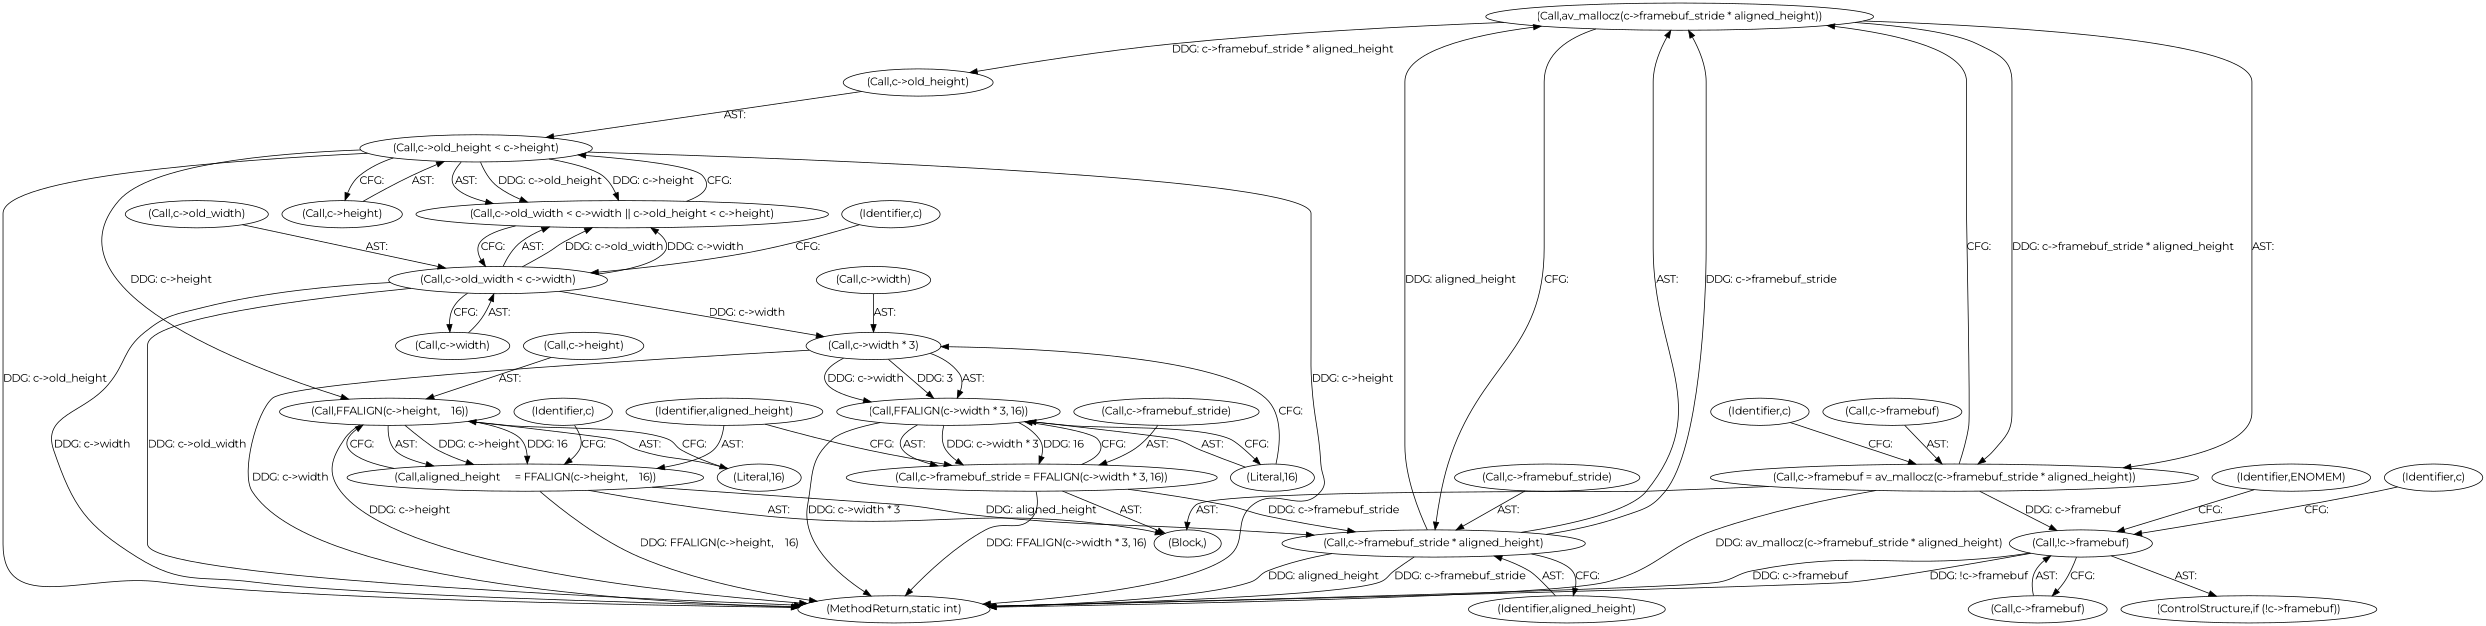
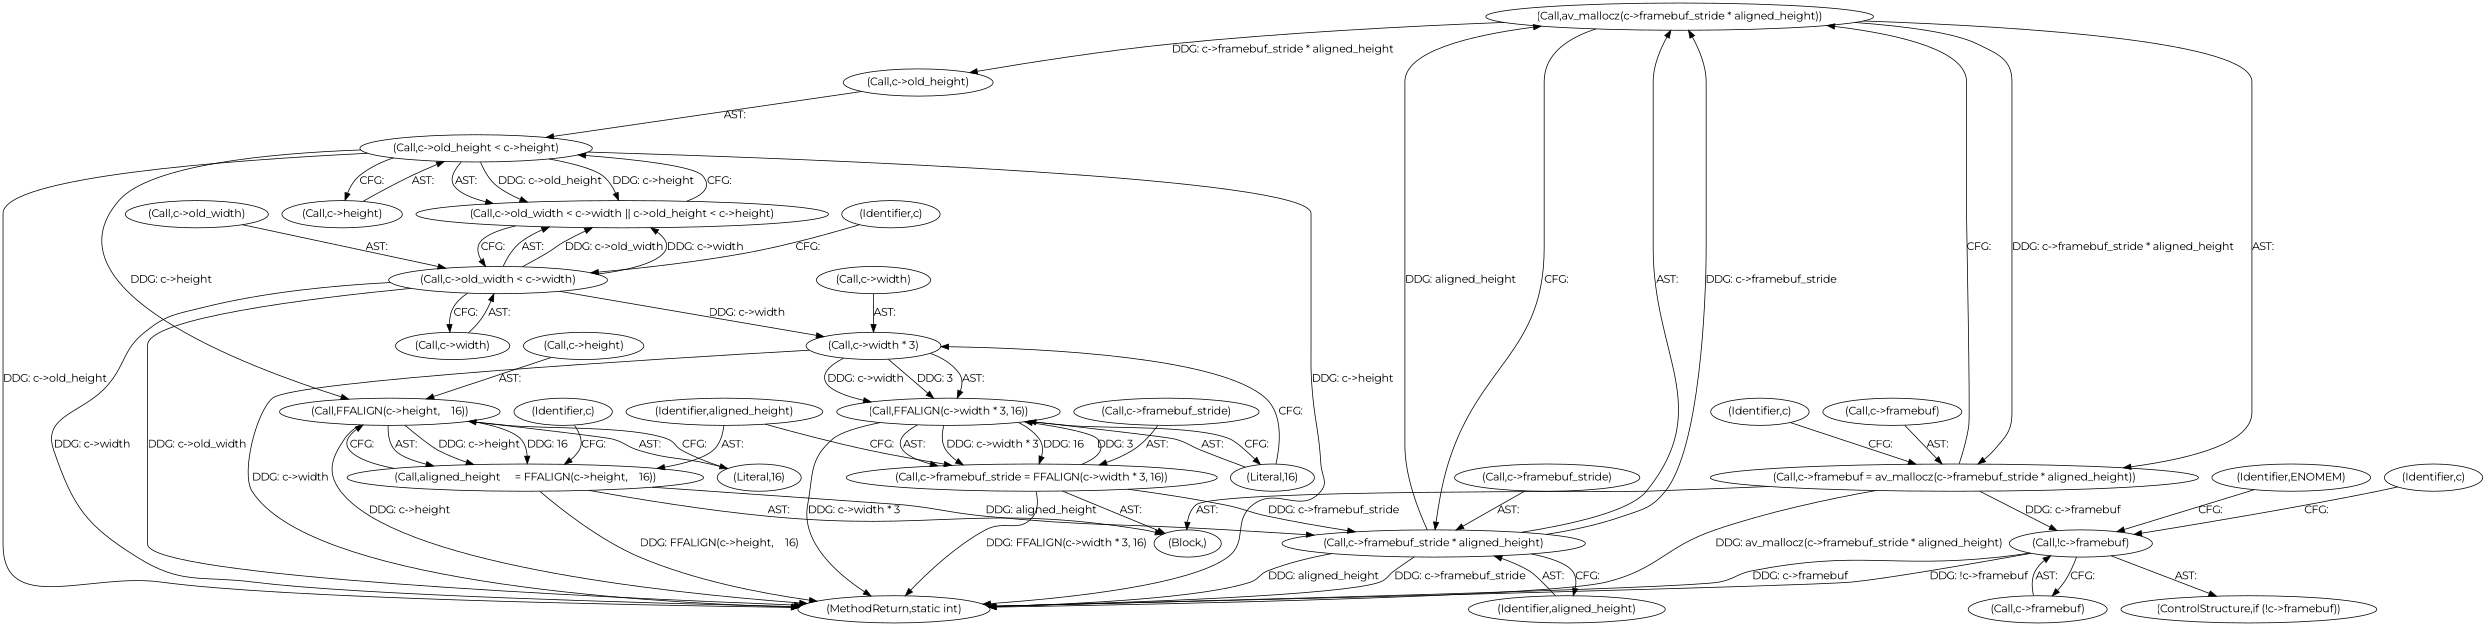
(1115, 445) -> (1115, 445)
